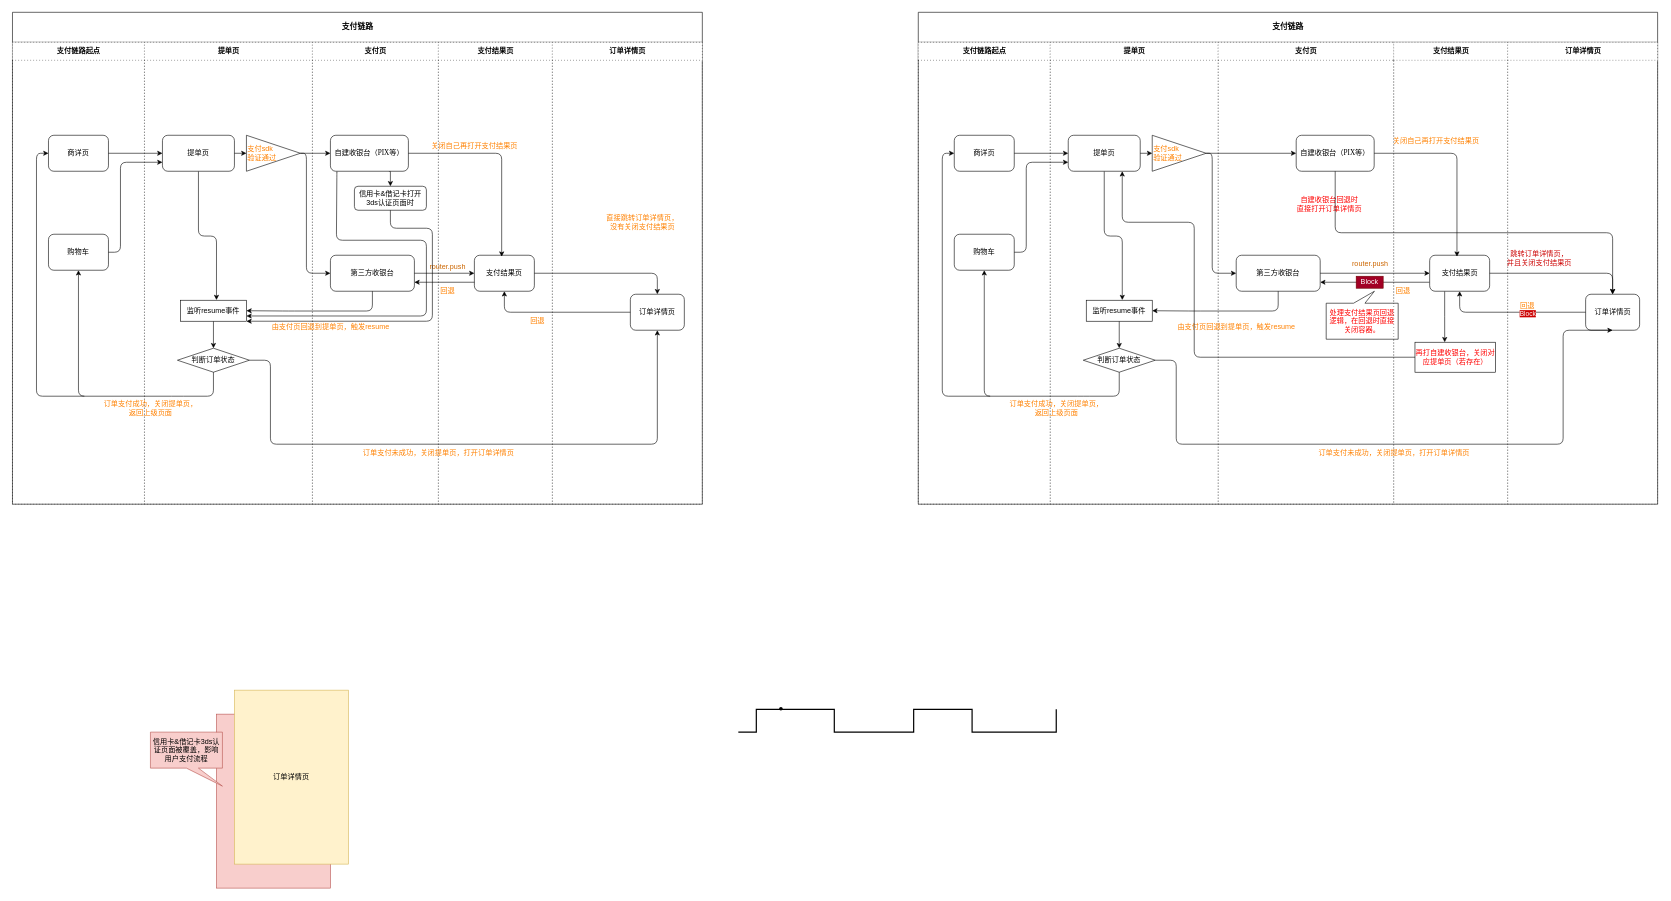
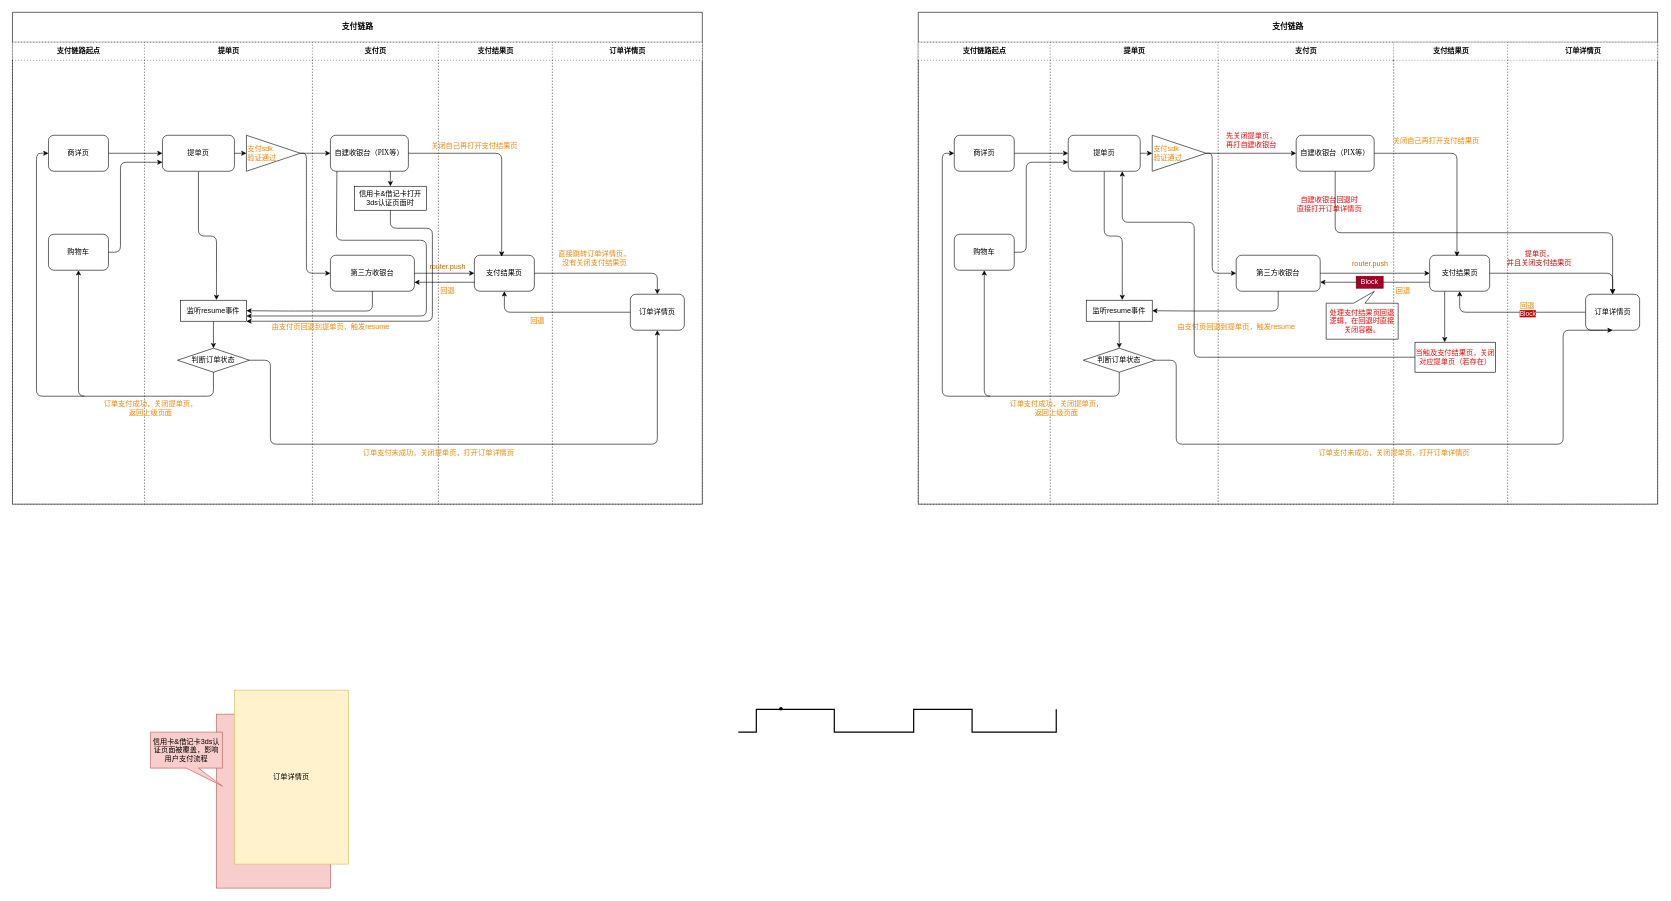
none -> (1251, 140)
(390, 198) -> (390, 198)
(642, 222) -> (594, 258)
(1540, 258) -> (1540, 258)
(1456, 357) -> (1456, 357)
